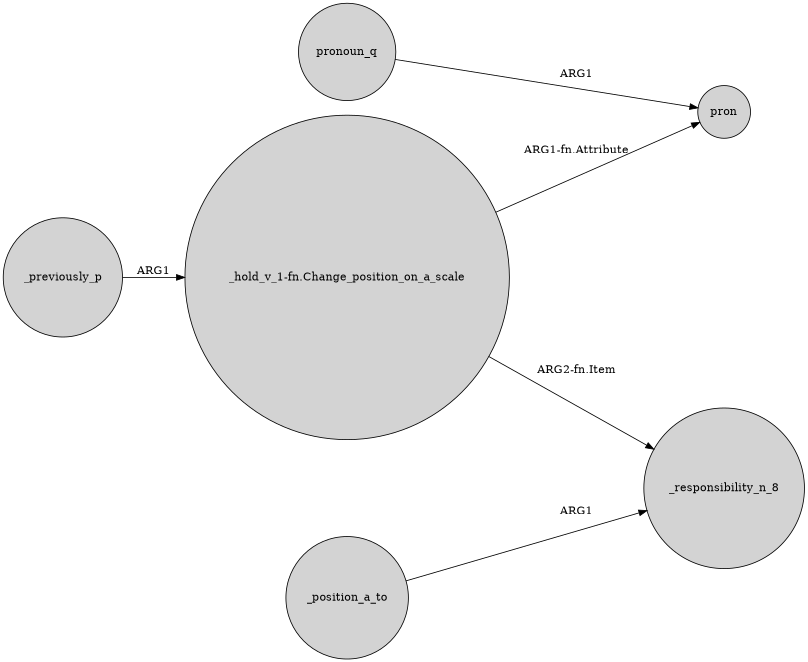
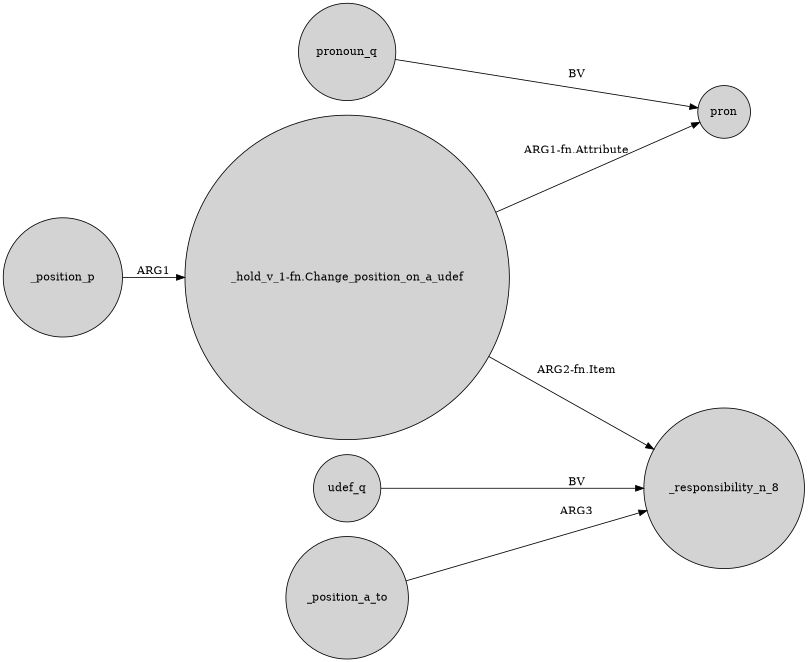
(577, 74) -> (577, 74)
(63, 277) -> (63, 277)
(347, 277) -> (347, 277)
none -> (347, 488)
(577, 511) -> (577, 511)
